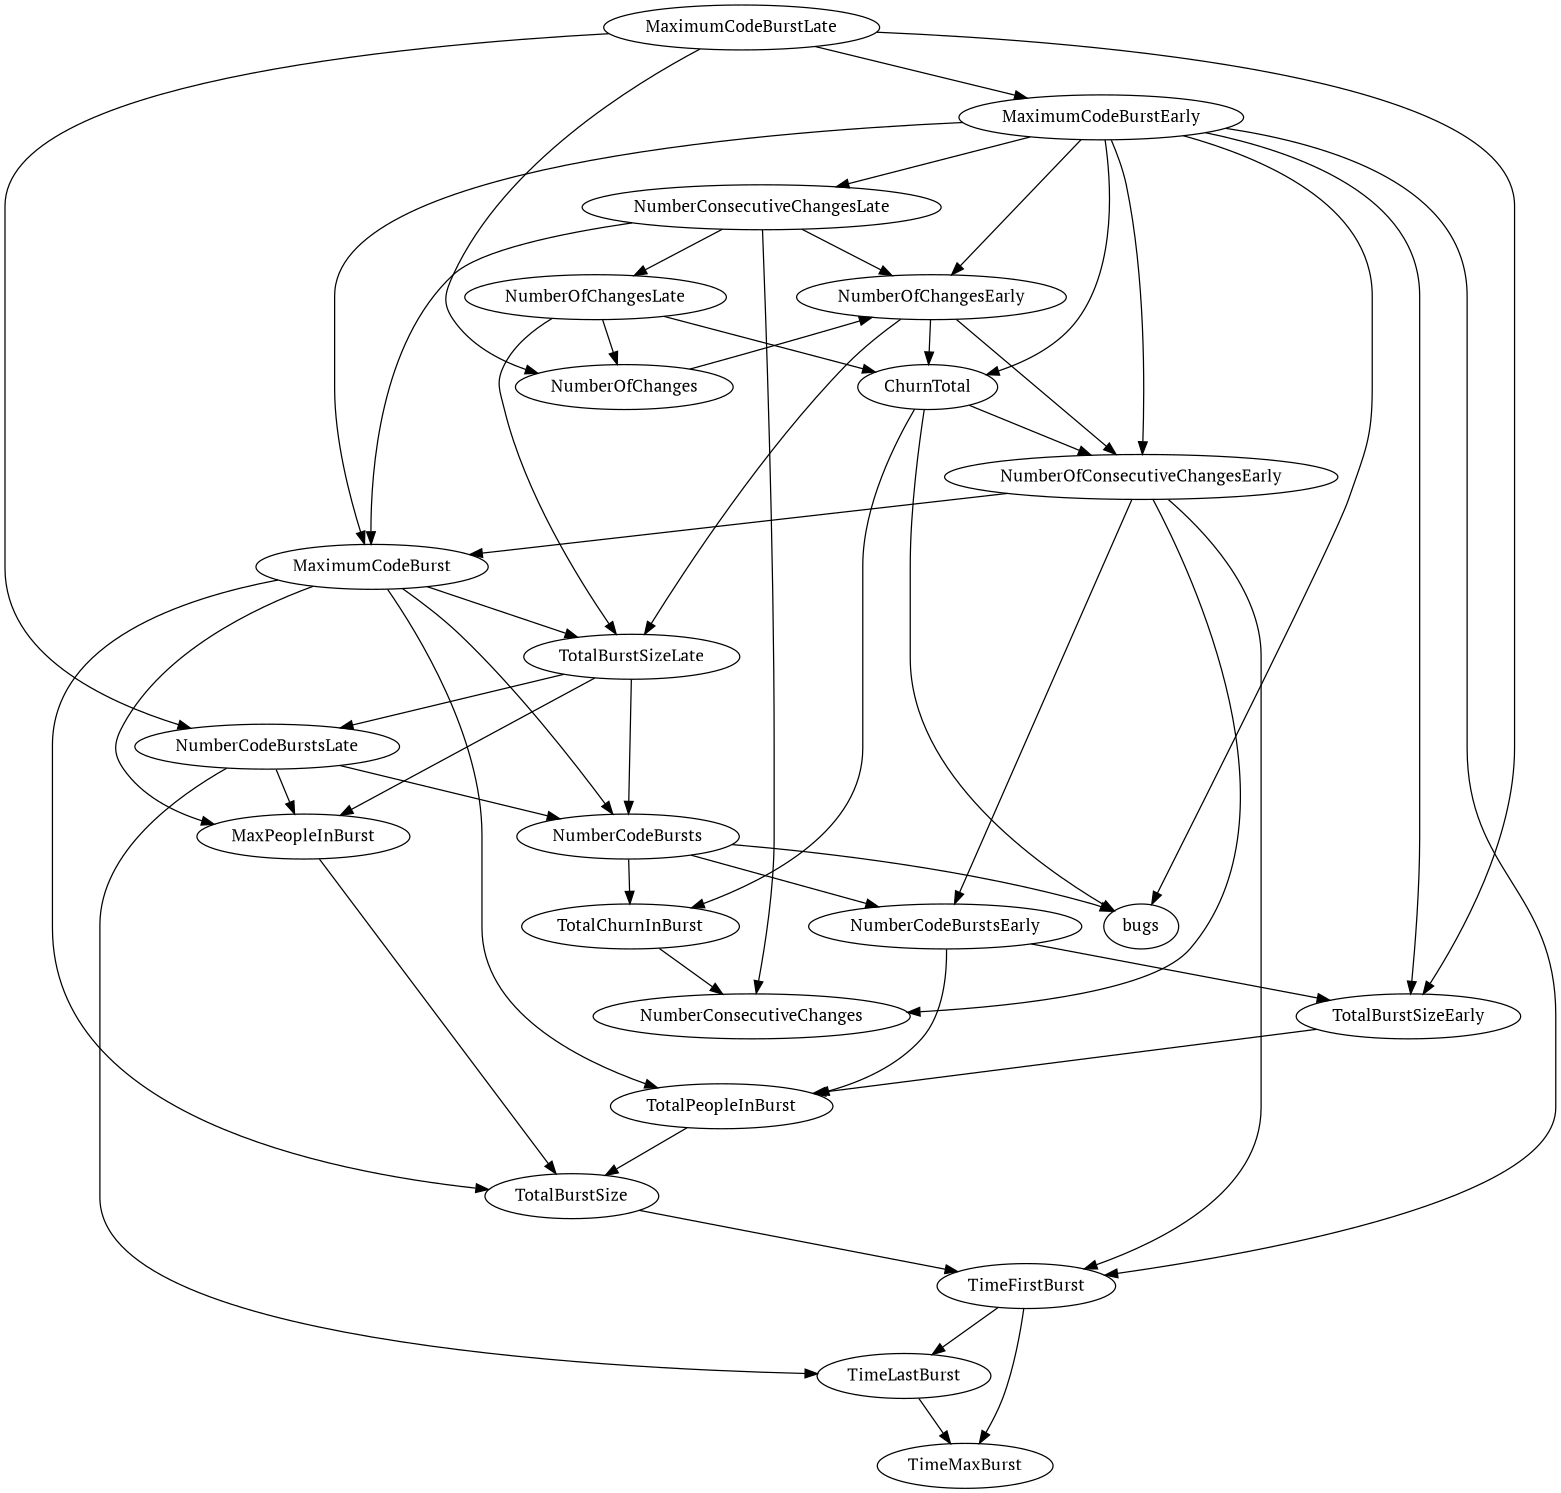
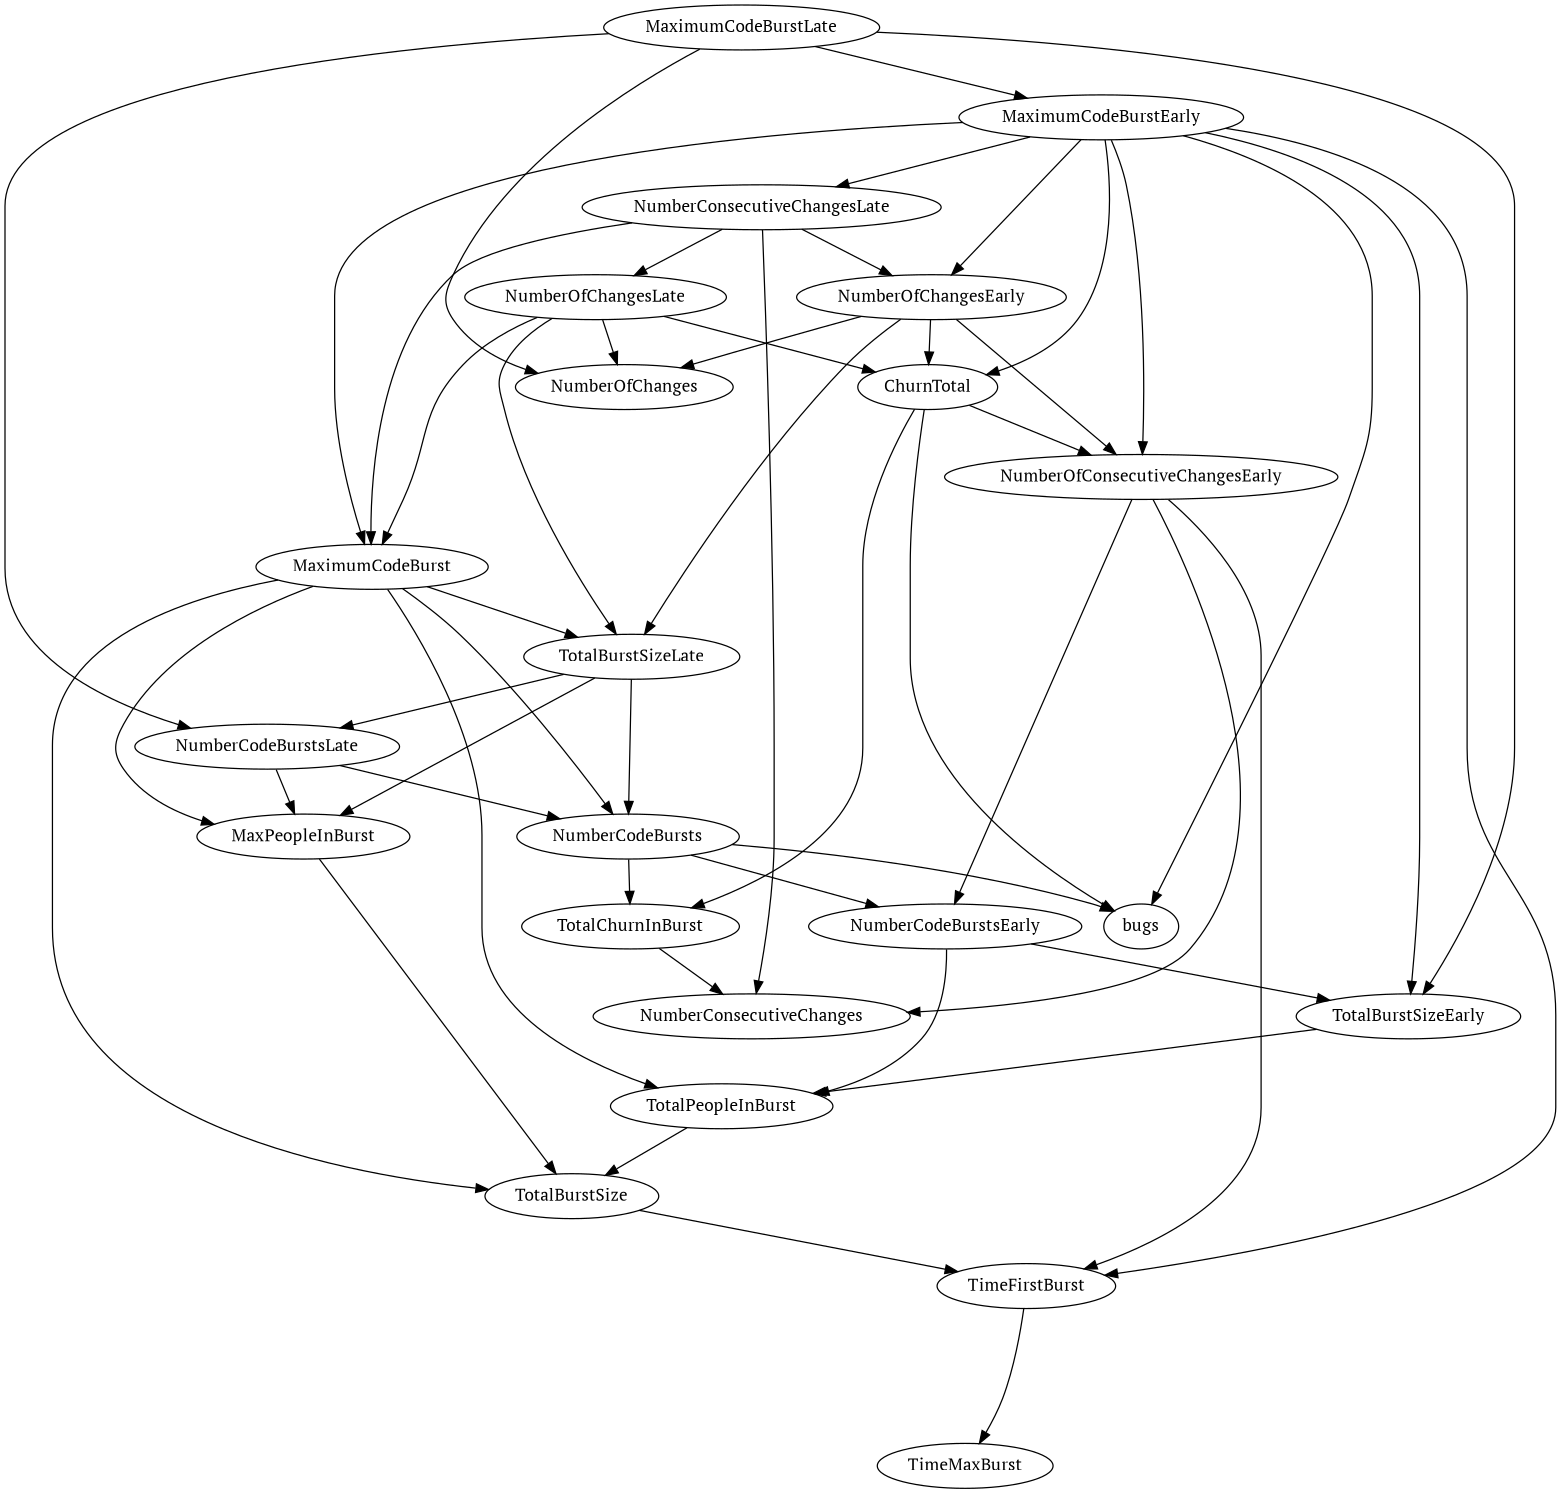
(758, 350) -> (781, 339)
(745, 523) -> (435, 404)
(904, 1376) -> none
